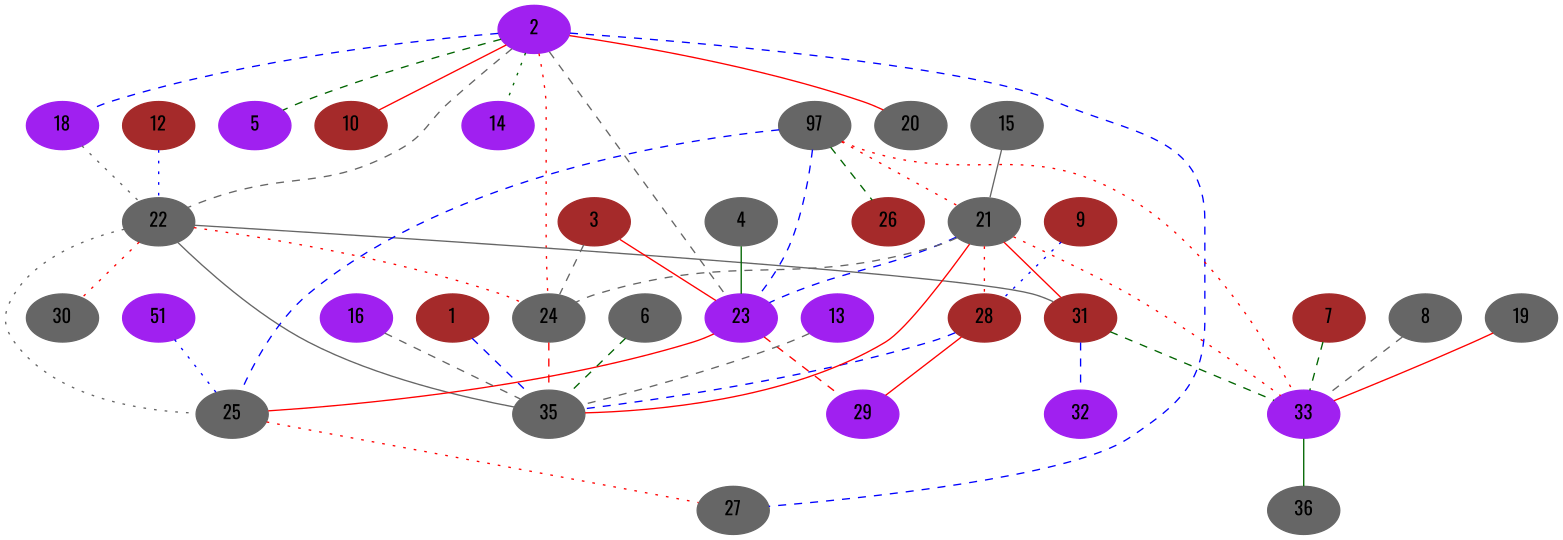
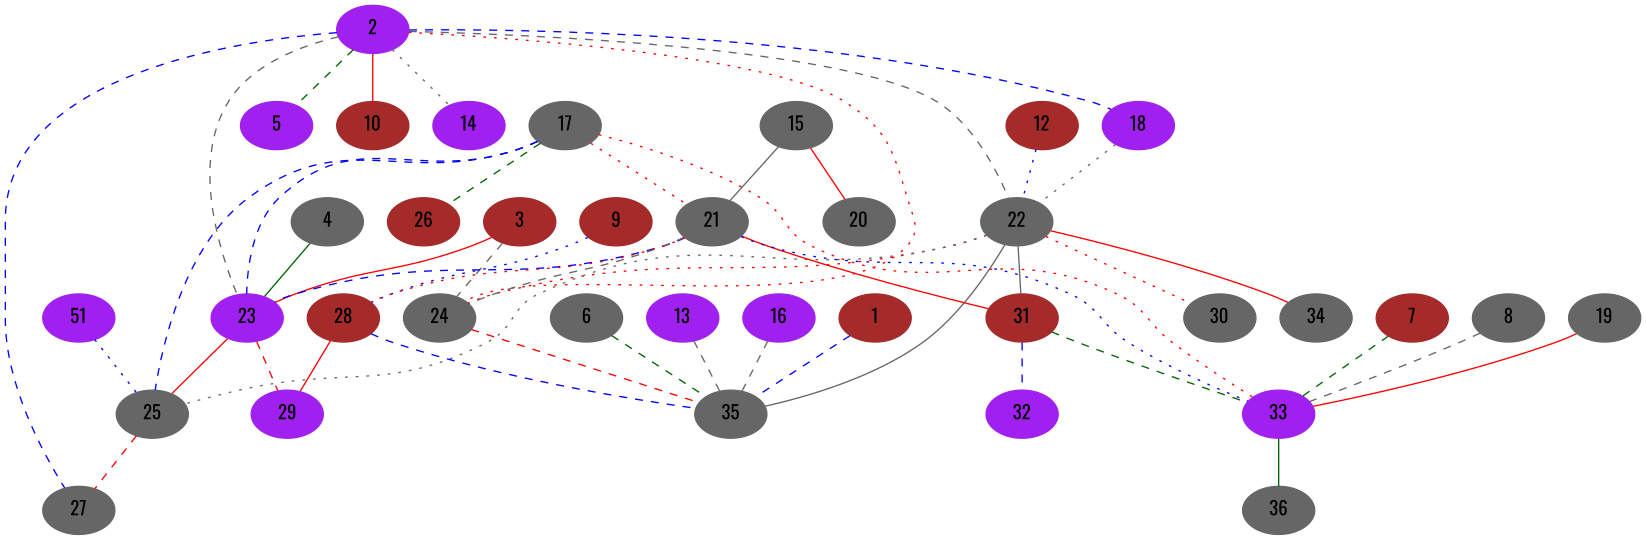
(728, 65) -> (828, 174)
(516, 77) -> (421, 77)
(815, 126) -> (565, 126)
(1152, 308) -> (1037, 281)
none -> (1316, 318)
(771, 388) -> none
(483, 462) -> (116, 462)
